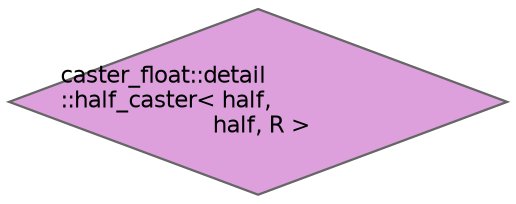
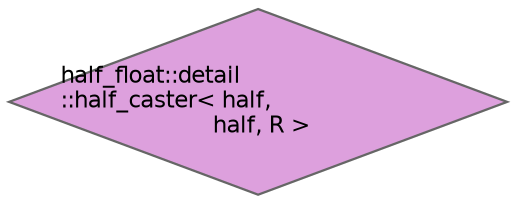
(258, 102) -> (258, 102)
